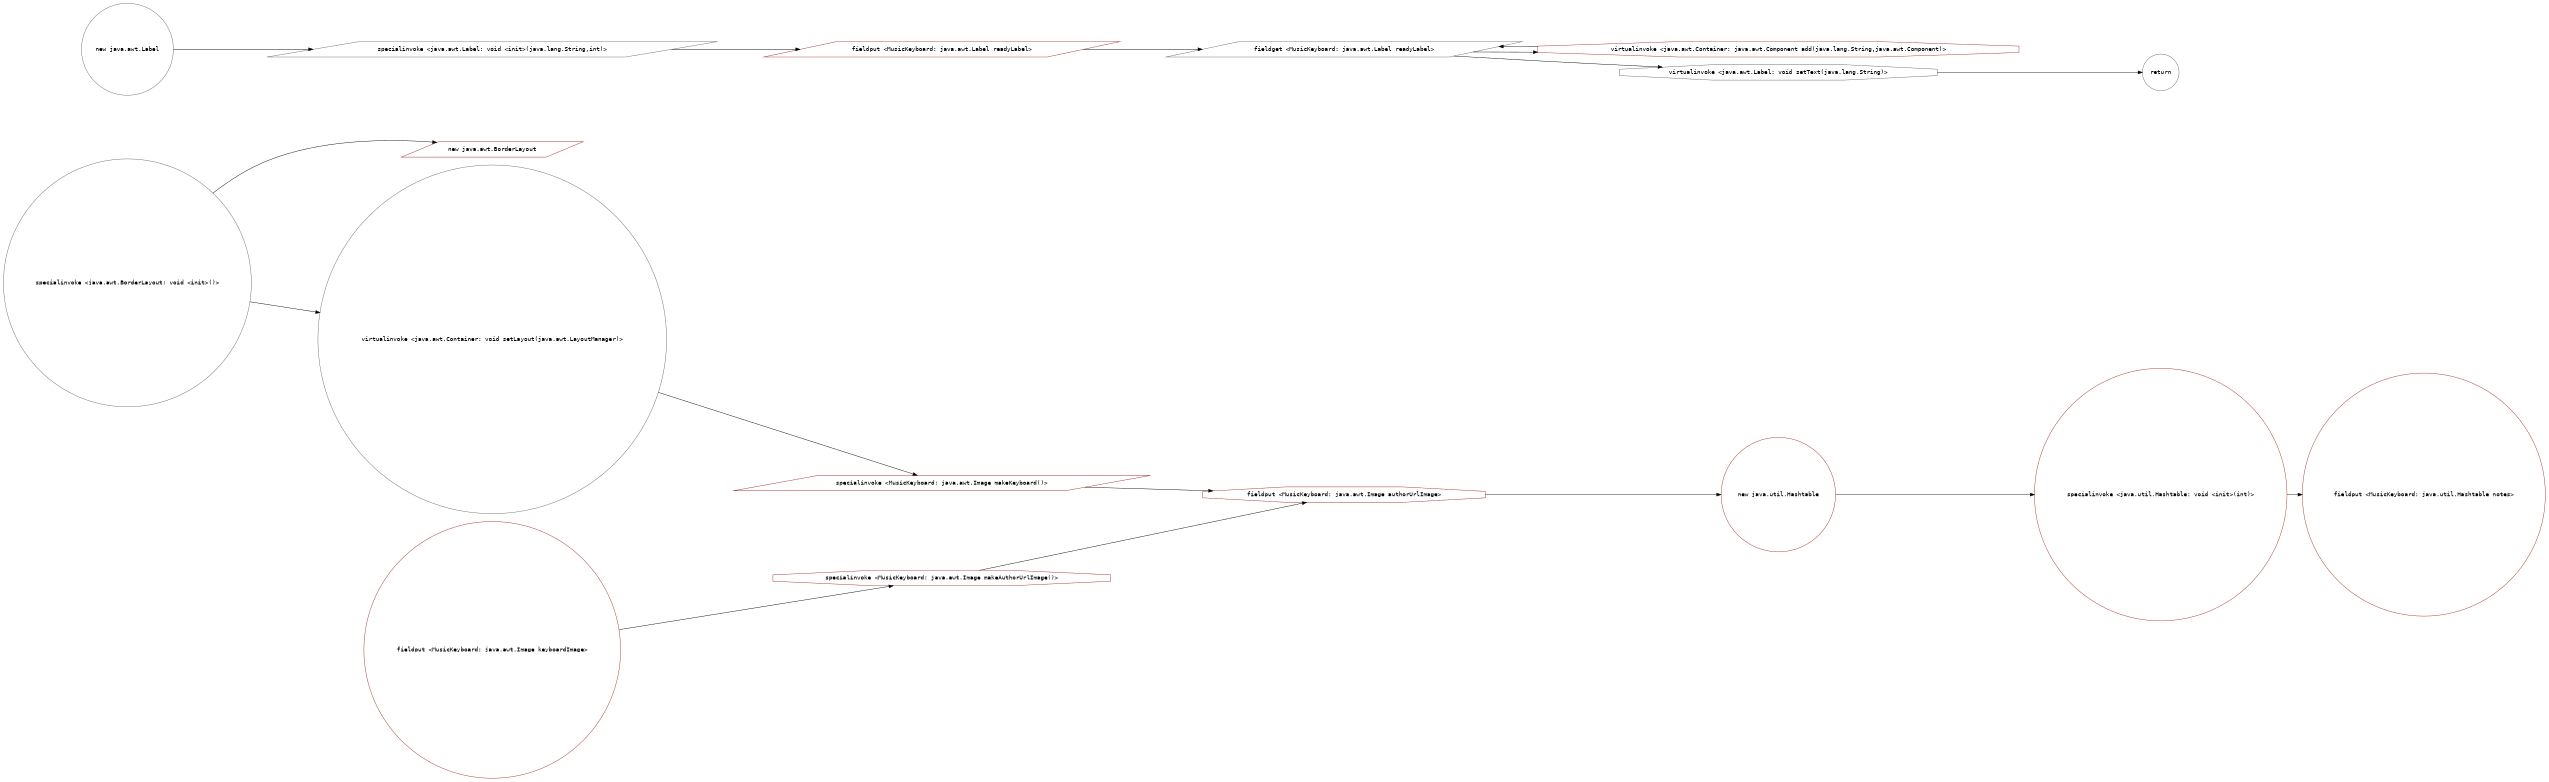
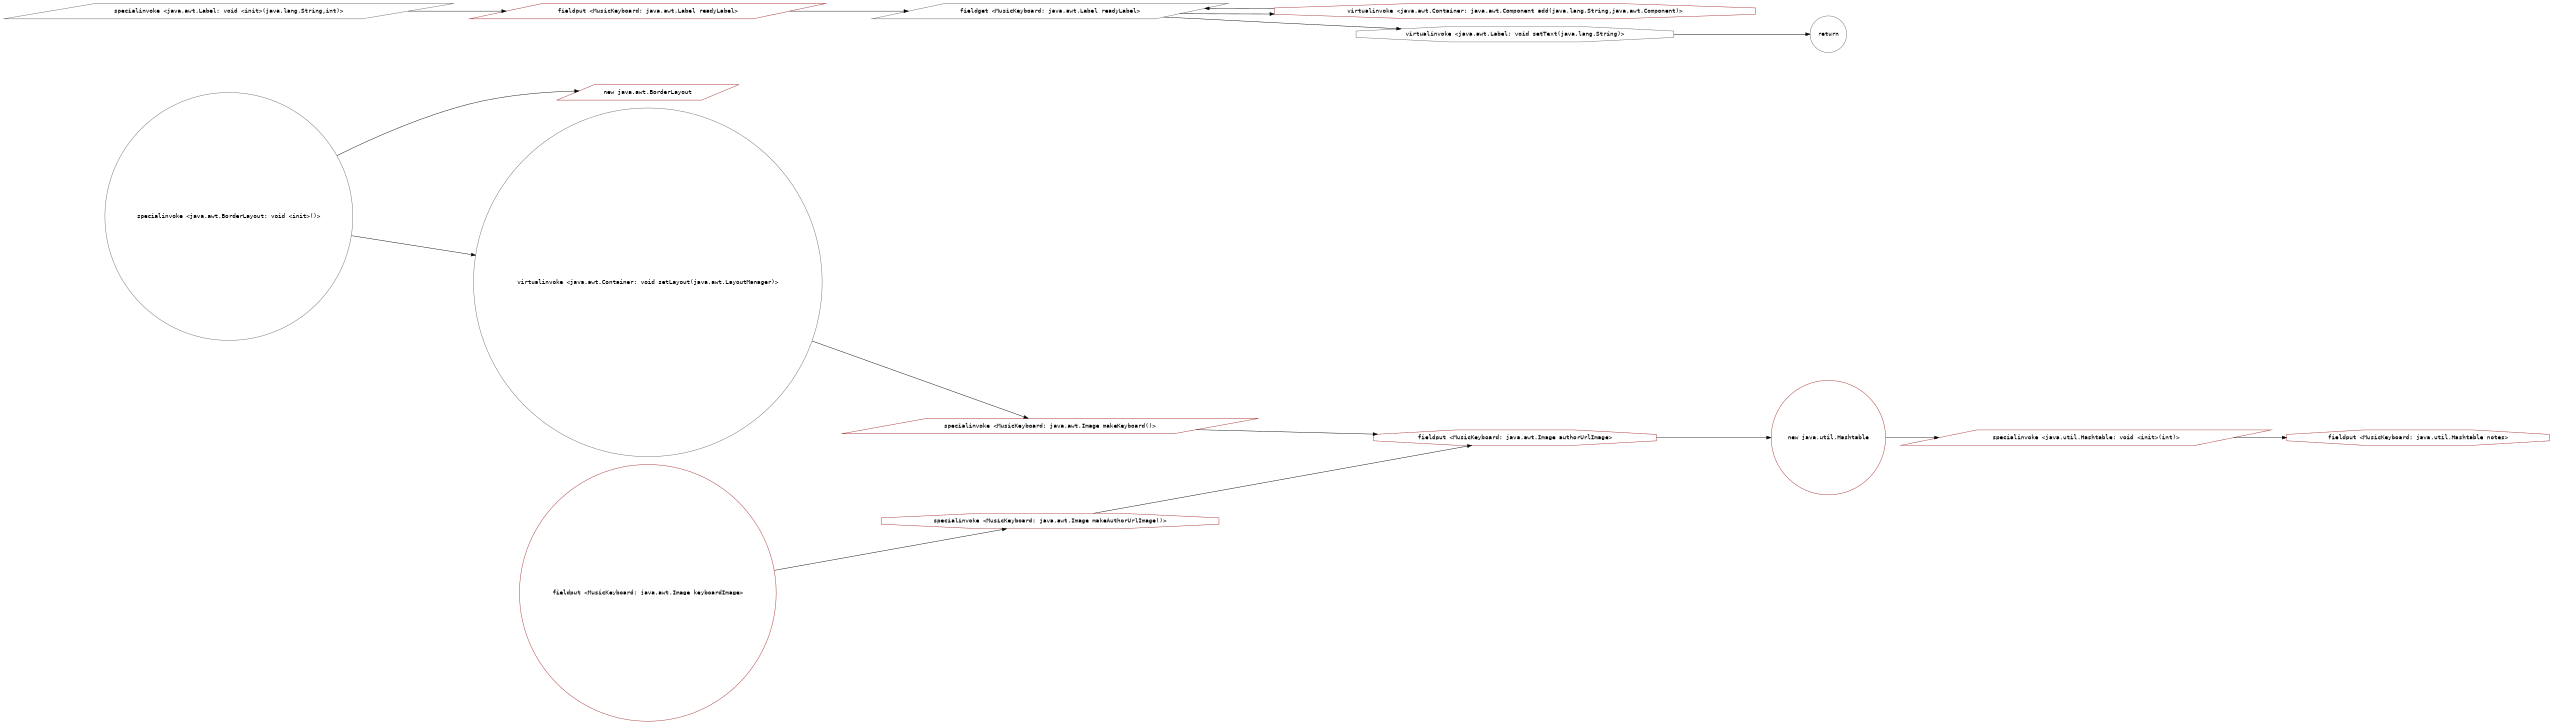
(127, 49) -> none
(2161, 495) -> (2086, 438)
(2424, 495) -> (2418, 438)
